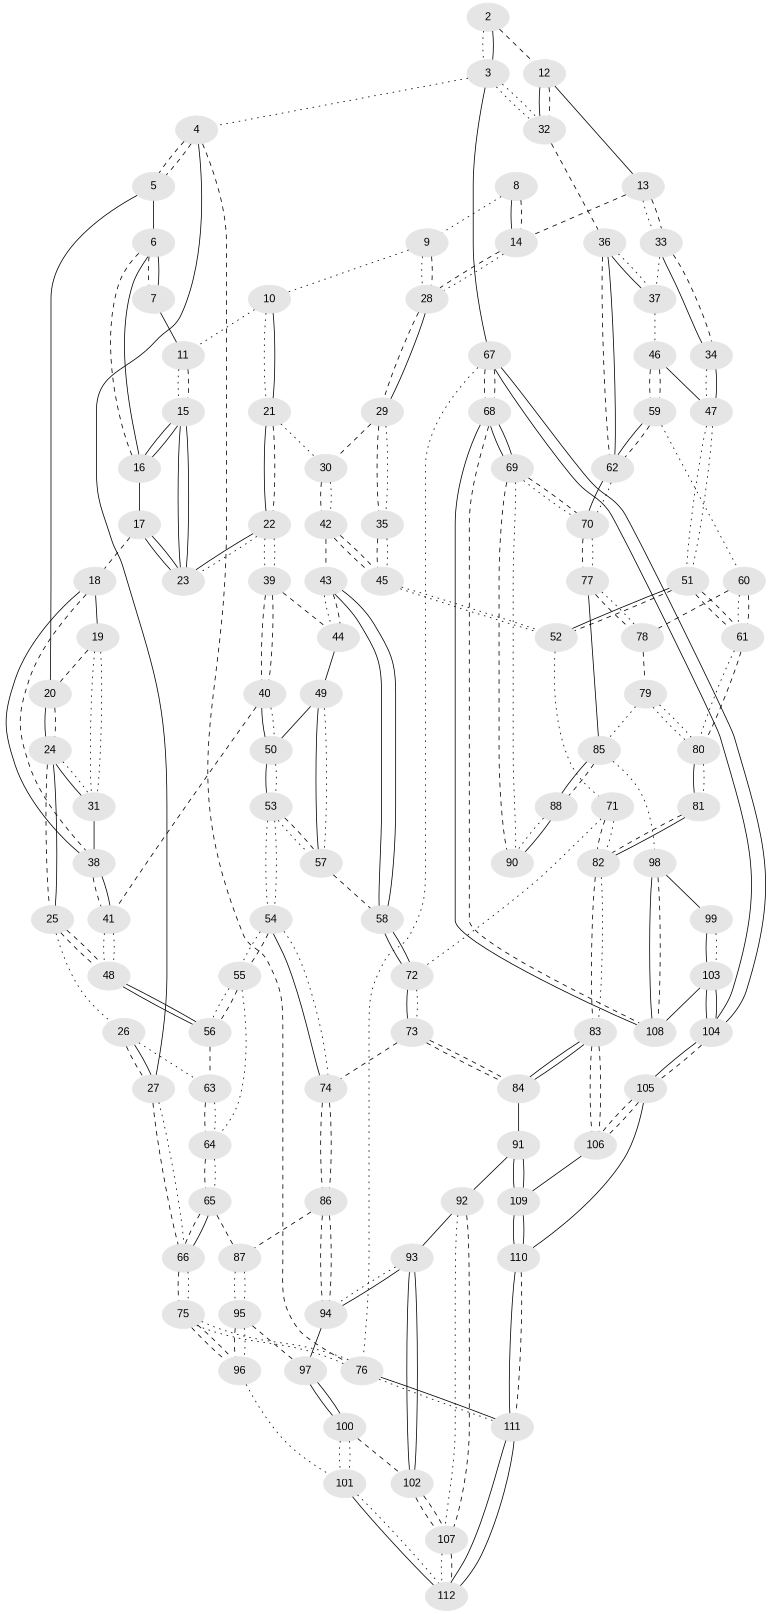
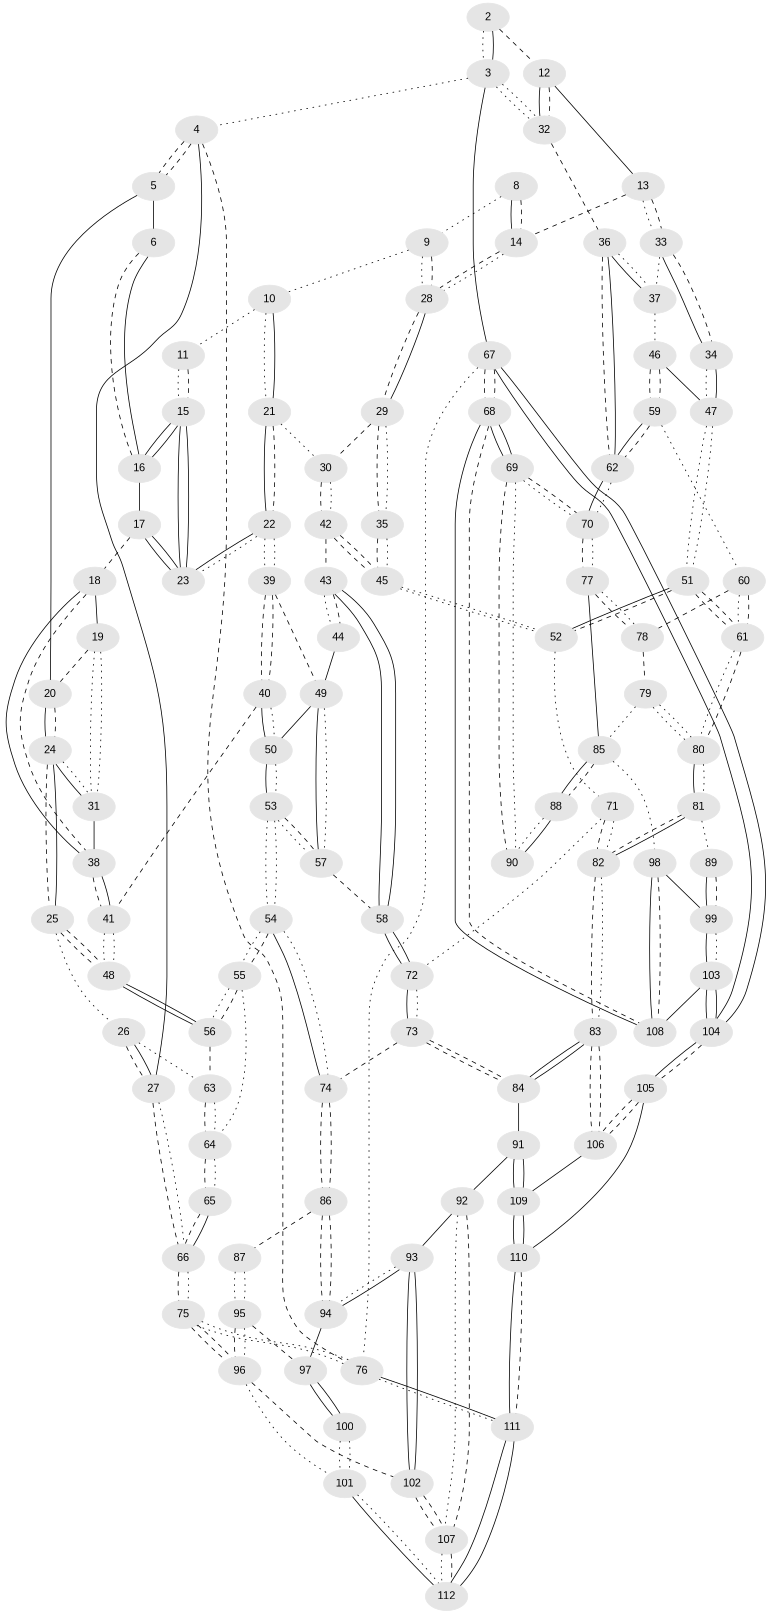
(154, 299) -> none
(304, 610) -> (295, 638)
none -> (711, 863)
(225, 1230) -> none
(378, 1455) -> (315, 1440)
